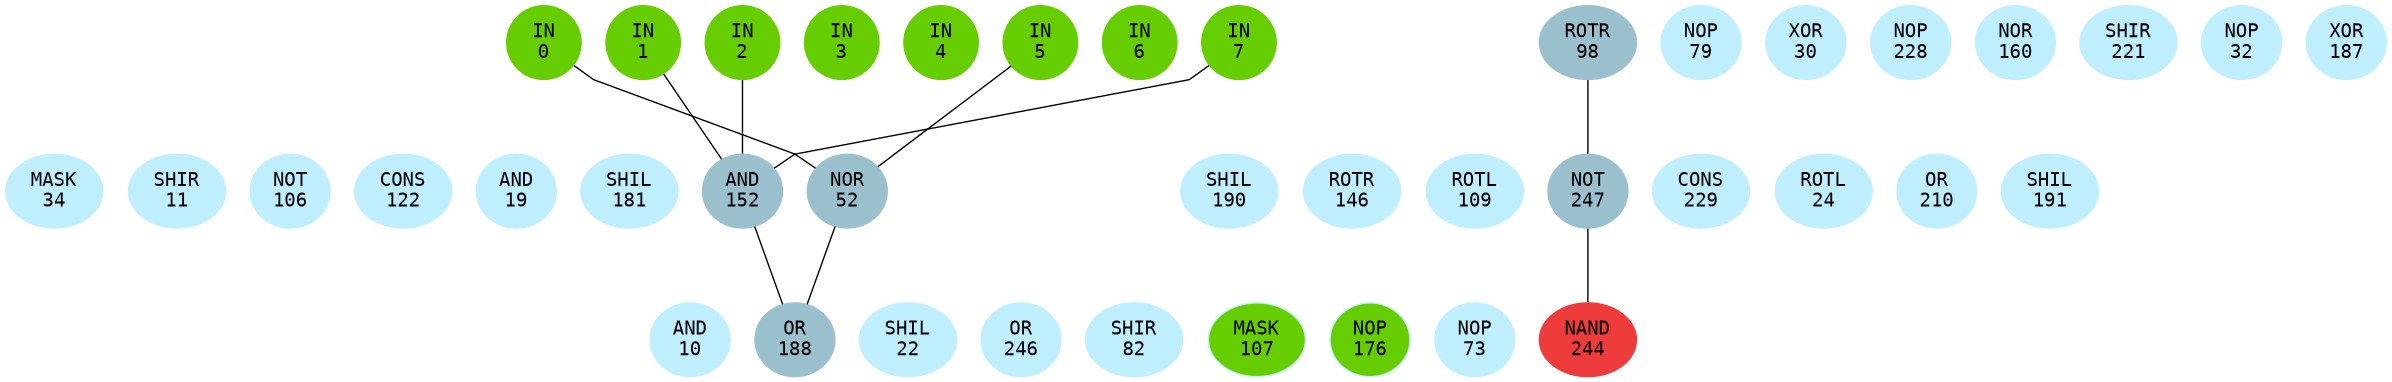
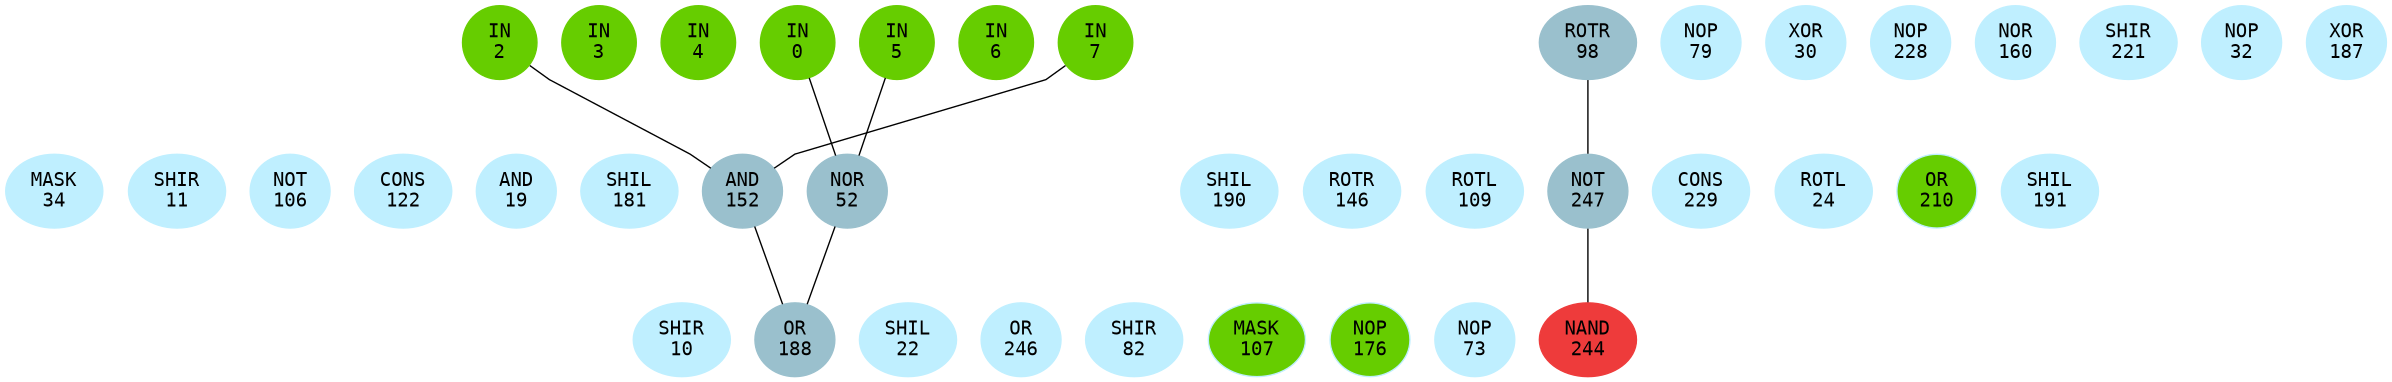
(643, 43) -> none
(1937, 191) -> (1937, 191)
(690, 340) -> (682, 340)
